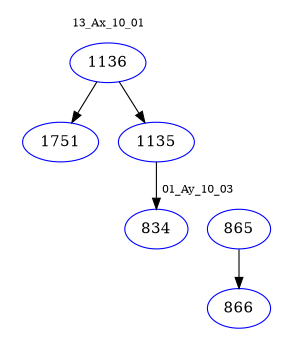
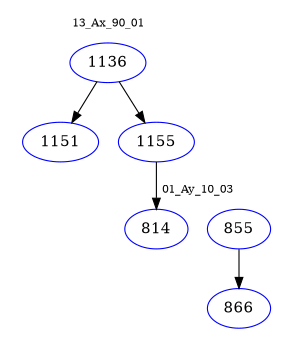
(108, 24) -> (108, 24)
(61, 142) -> (61, 142)
(156, 142) -> (156, 142)
(156, 229) -> (156, 229)
(239, 229) -> (239, 229)
